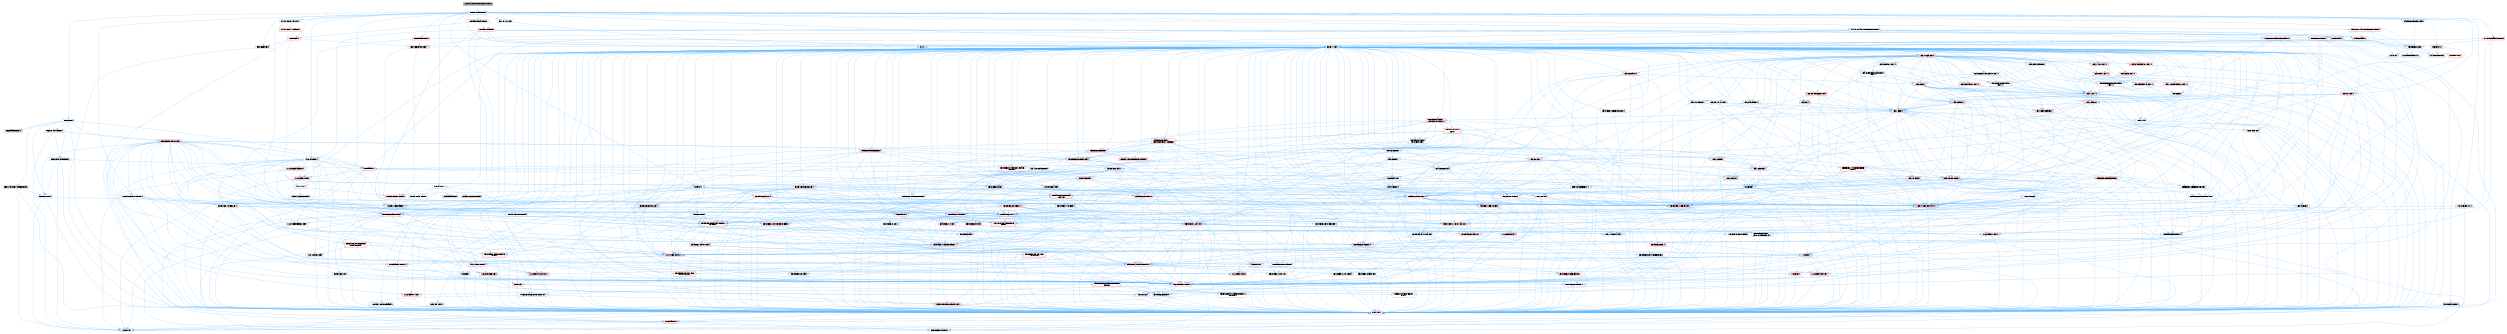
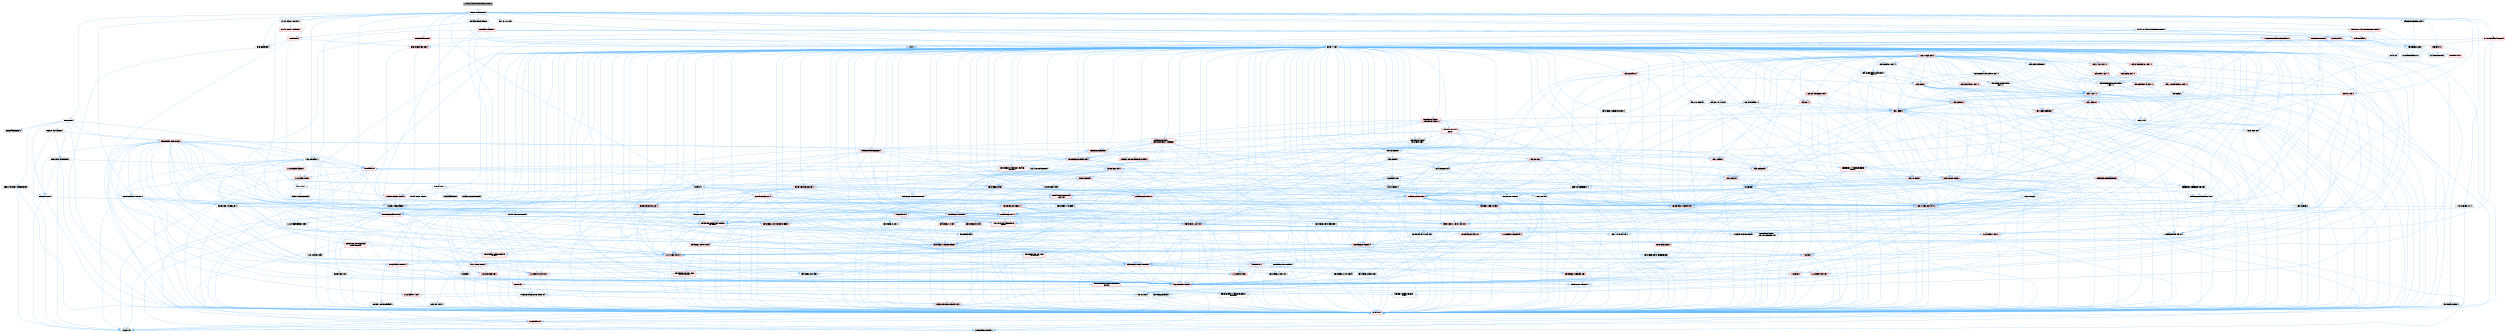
(1509, 234) -> (1512, 234)
